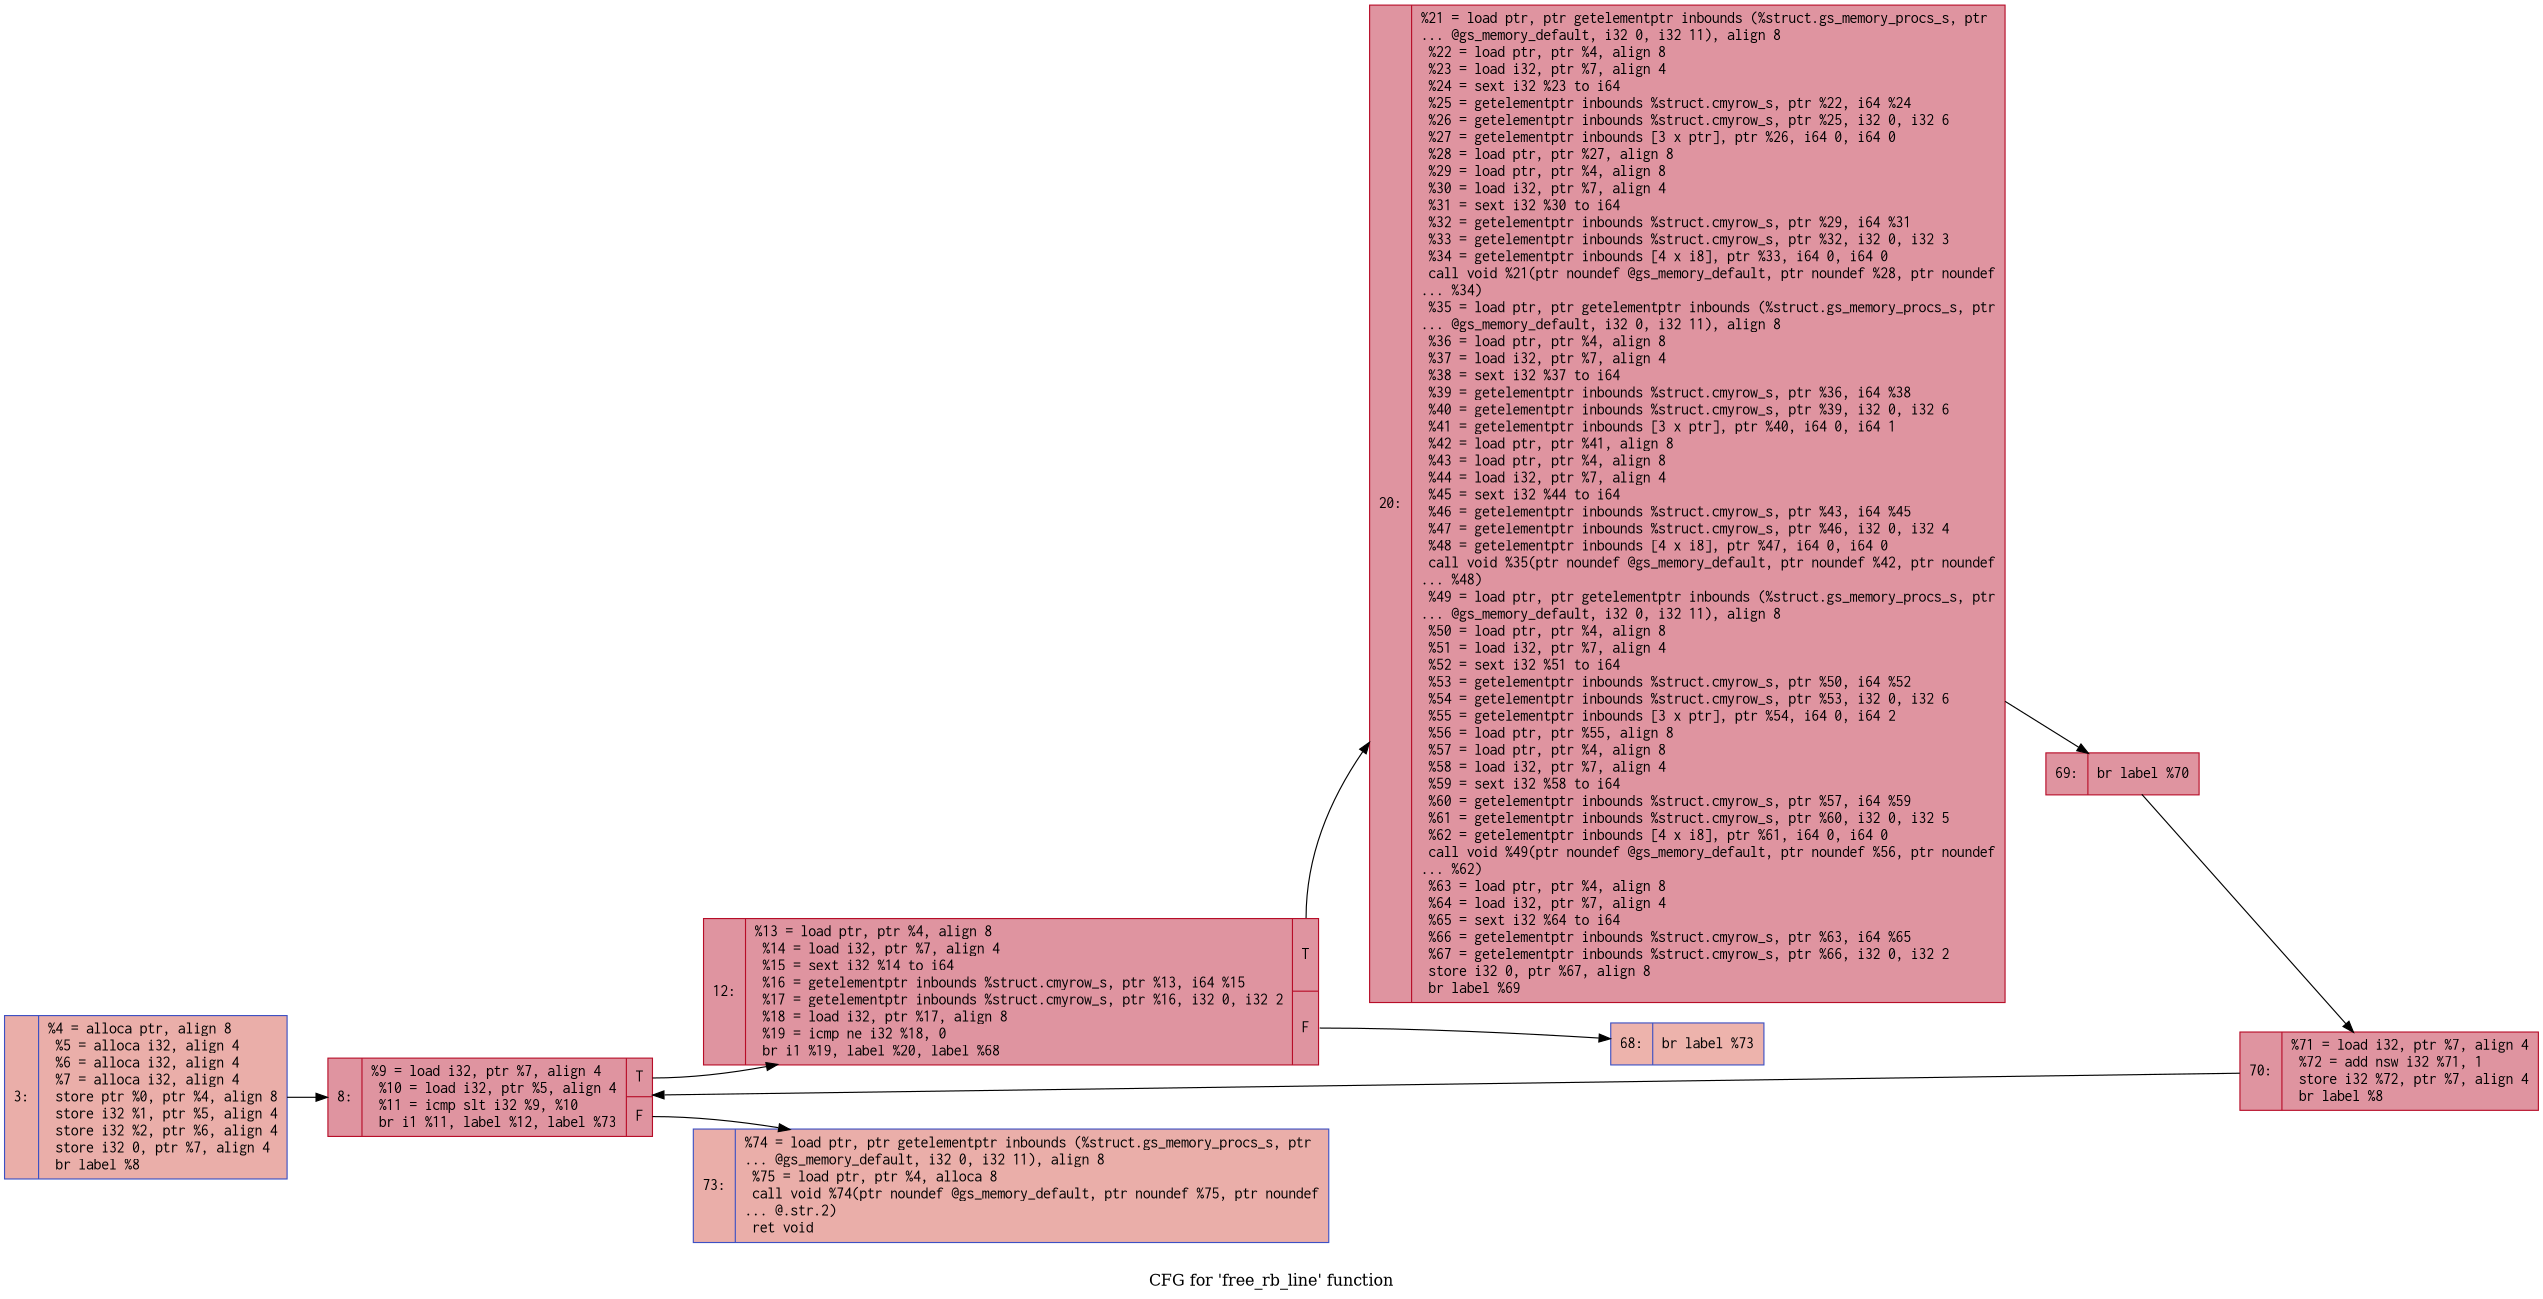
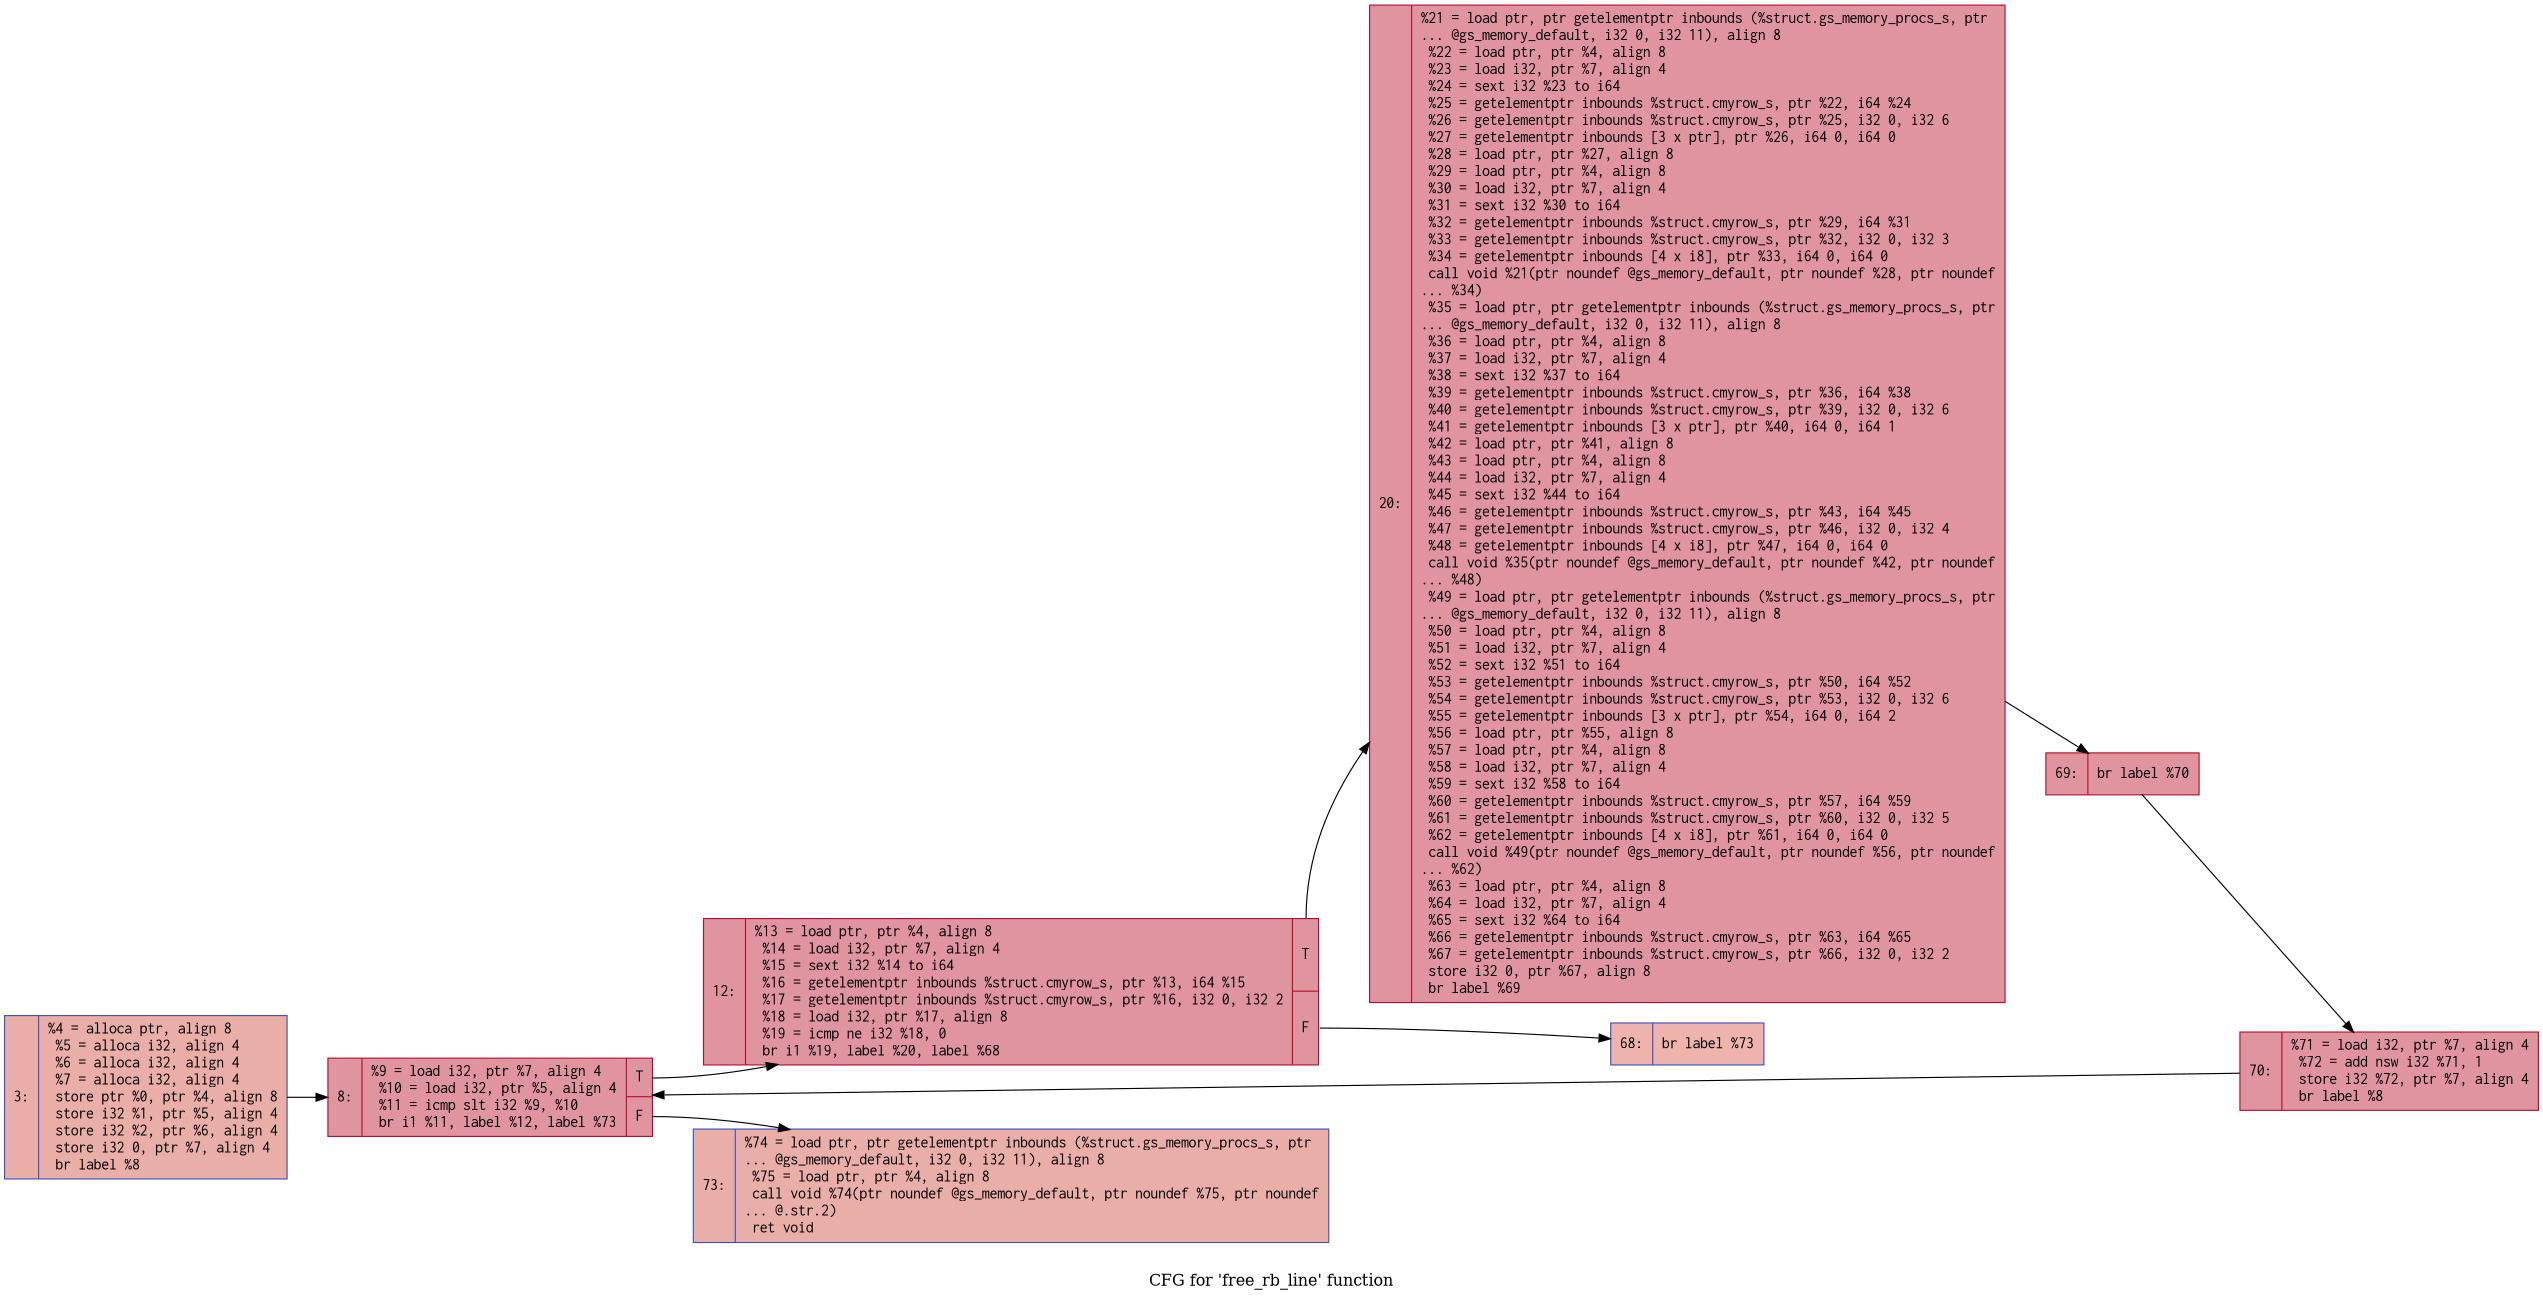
(871, 1177) -> (867, 1177)
